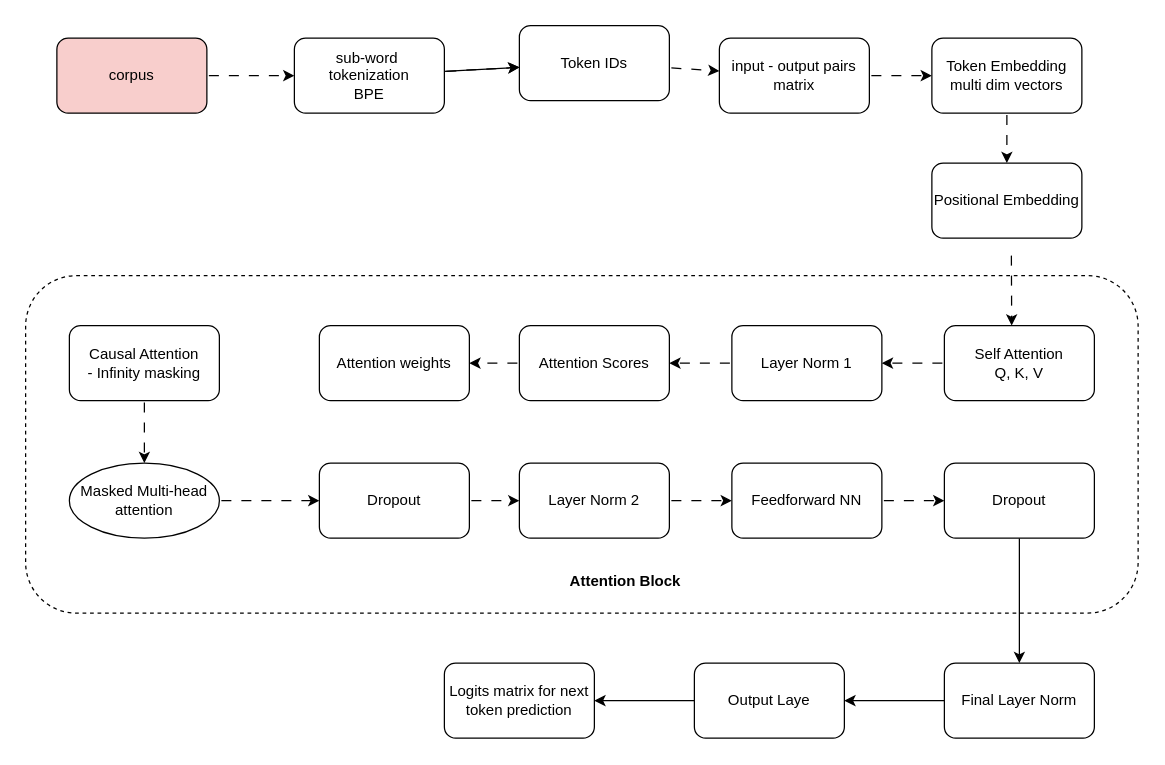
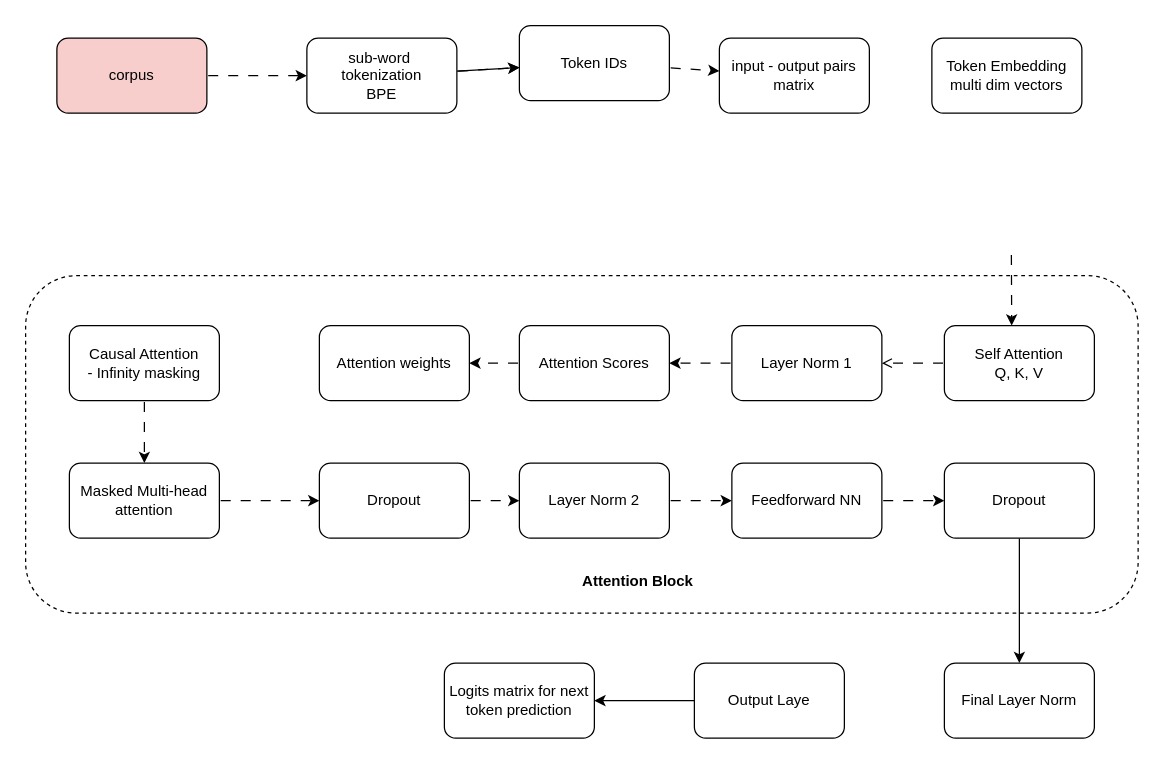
(369, 76) -> (382, 76)
(897, 76) -> none
(1007, 134) -> none
(1007, 201) -> none
(892, 363) -> (889, 363)
(144, 501) -> (144, 501)
(626, 582) -> (638, 582)
(898, 701) -> none
